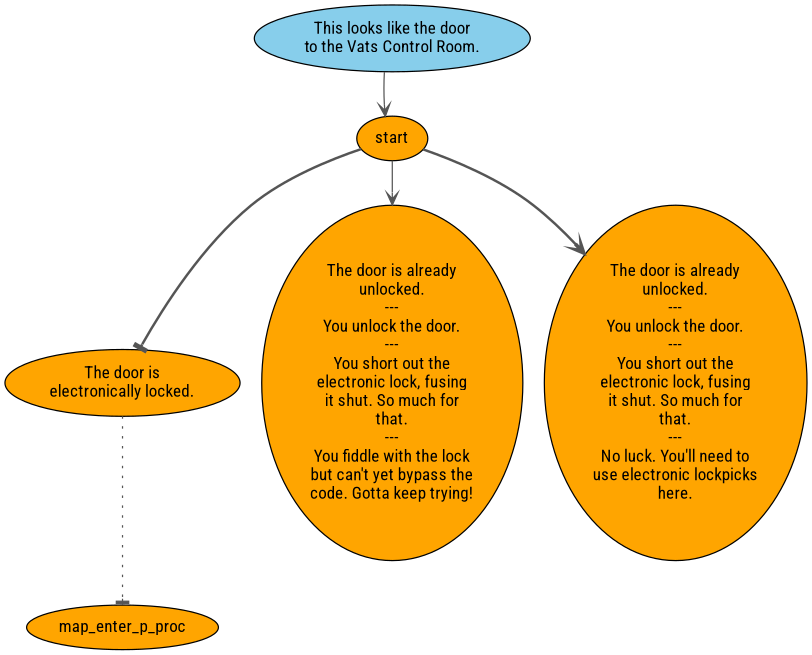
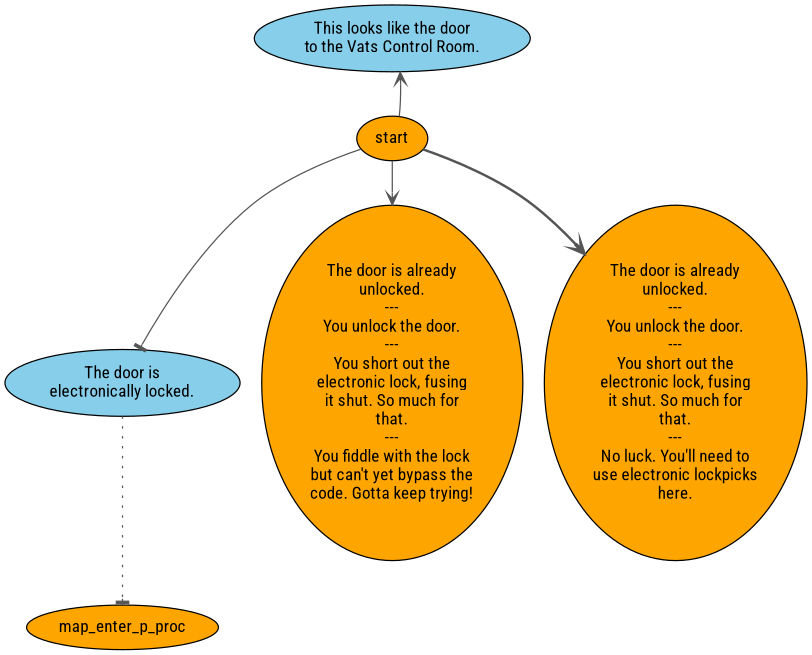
(384, 88) -> (400, 101)
(231, 223) -> (231, 223)
(123, 383) -> (123, 383)
